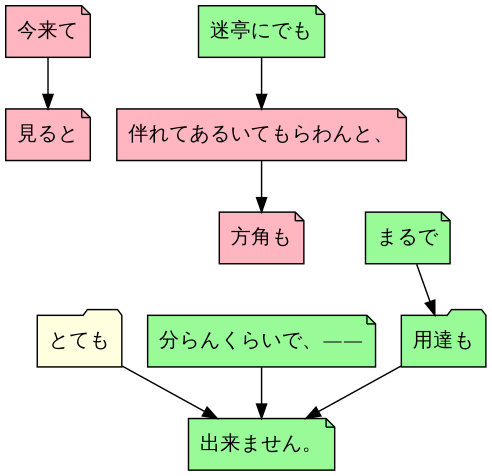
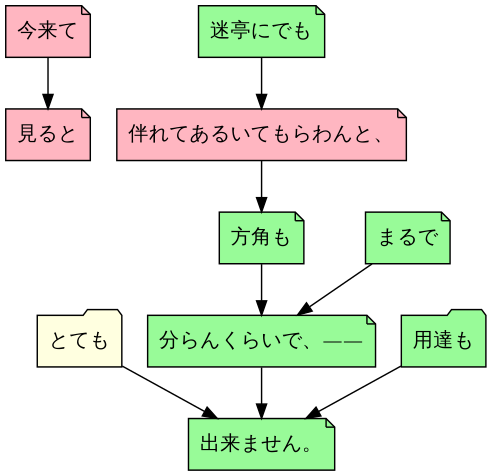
(262, 238) -> (262, 238)
none -> (262, 283)
(423, 283) -> (341, 285)
